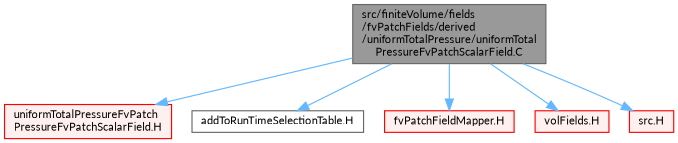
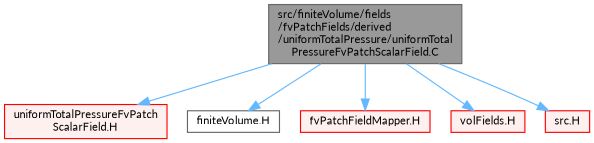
(88, 122) -> (86, 122)
(278, 122) -> (233, 122)
